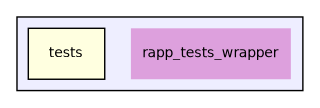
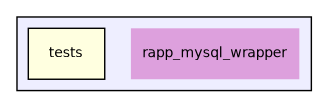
(211, 54) -> (215, 54)
